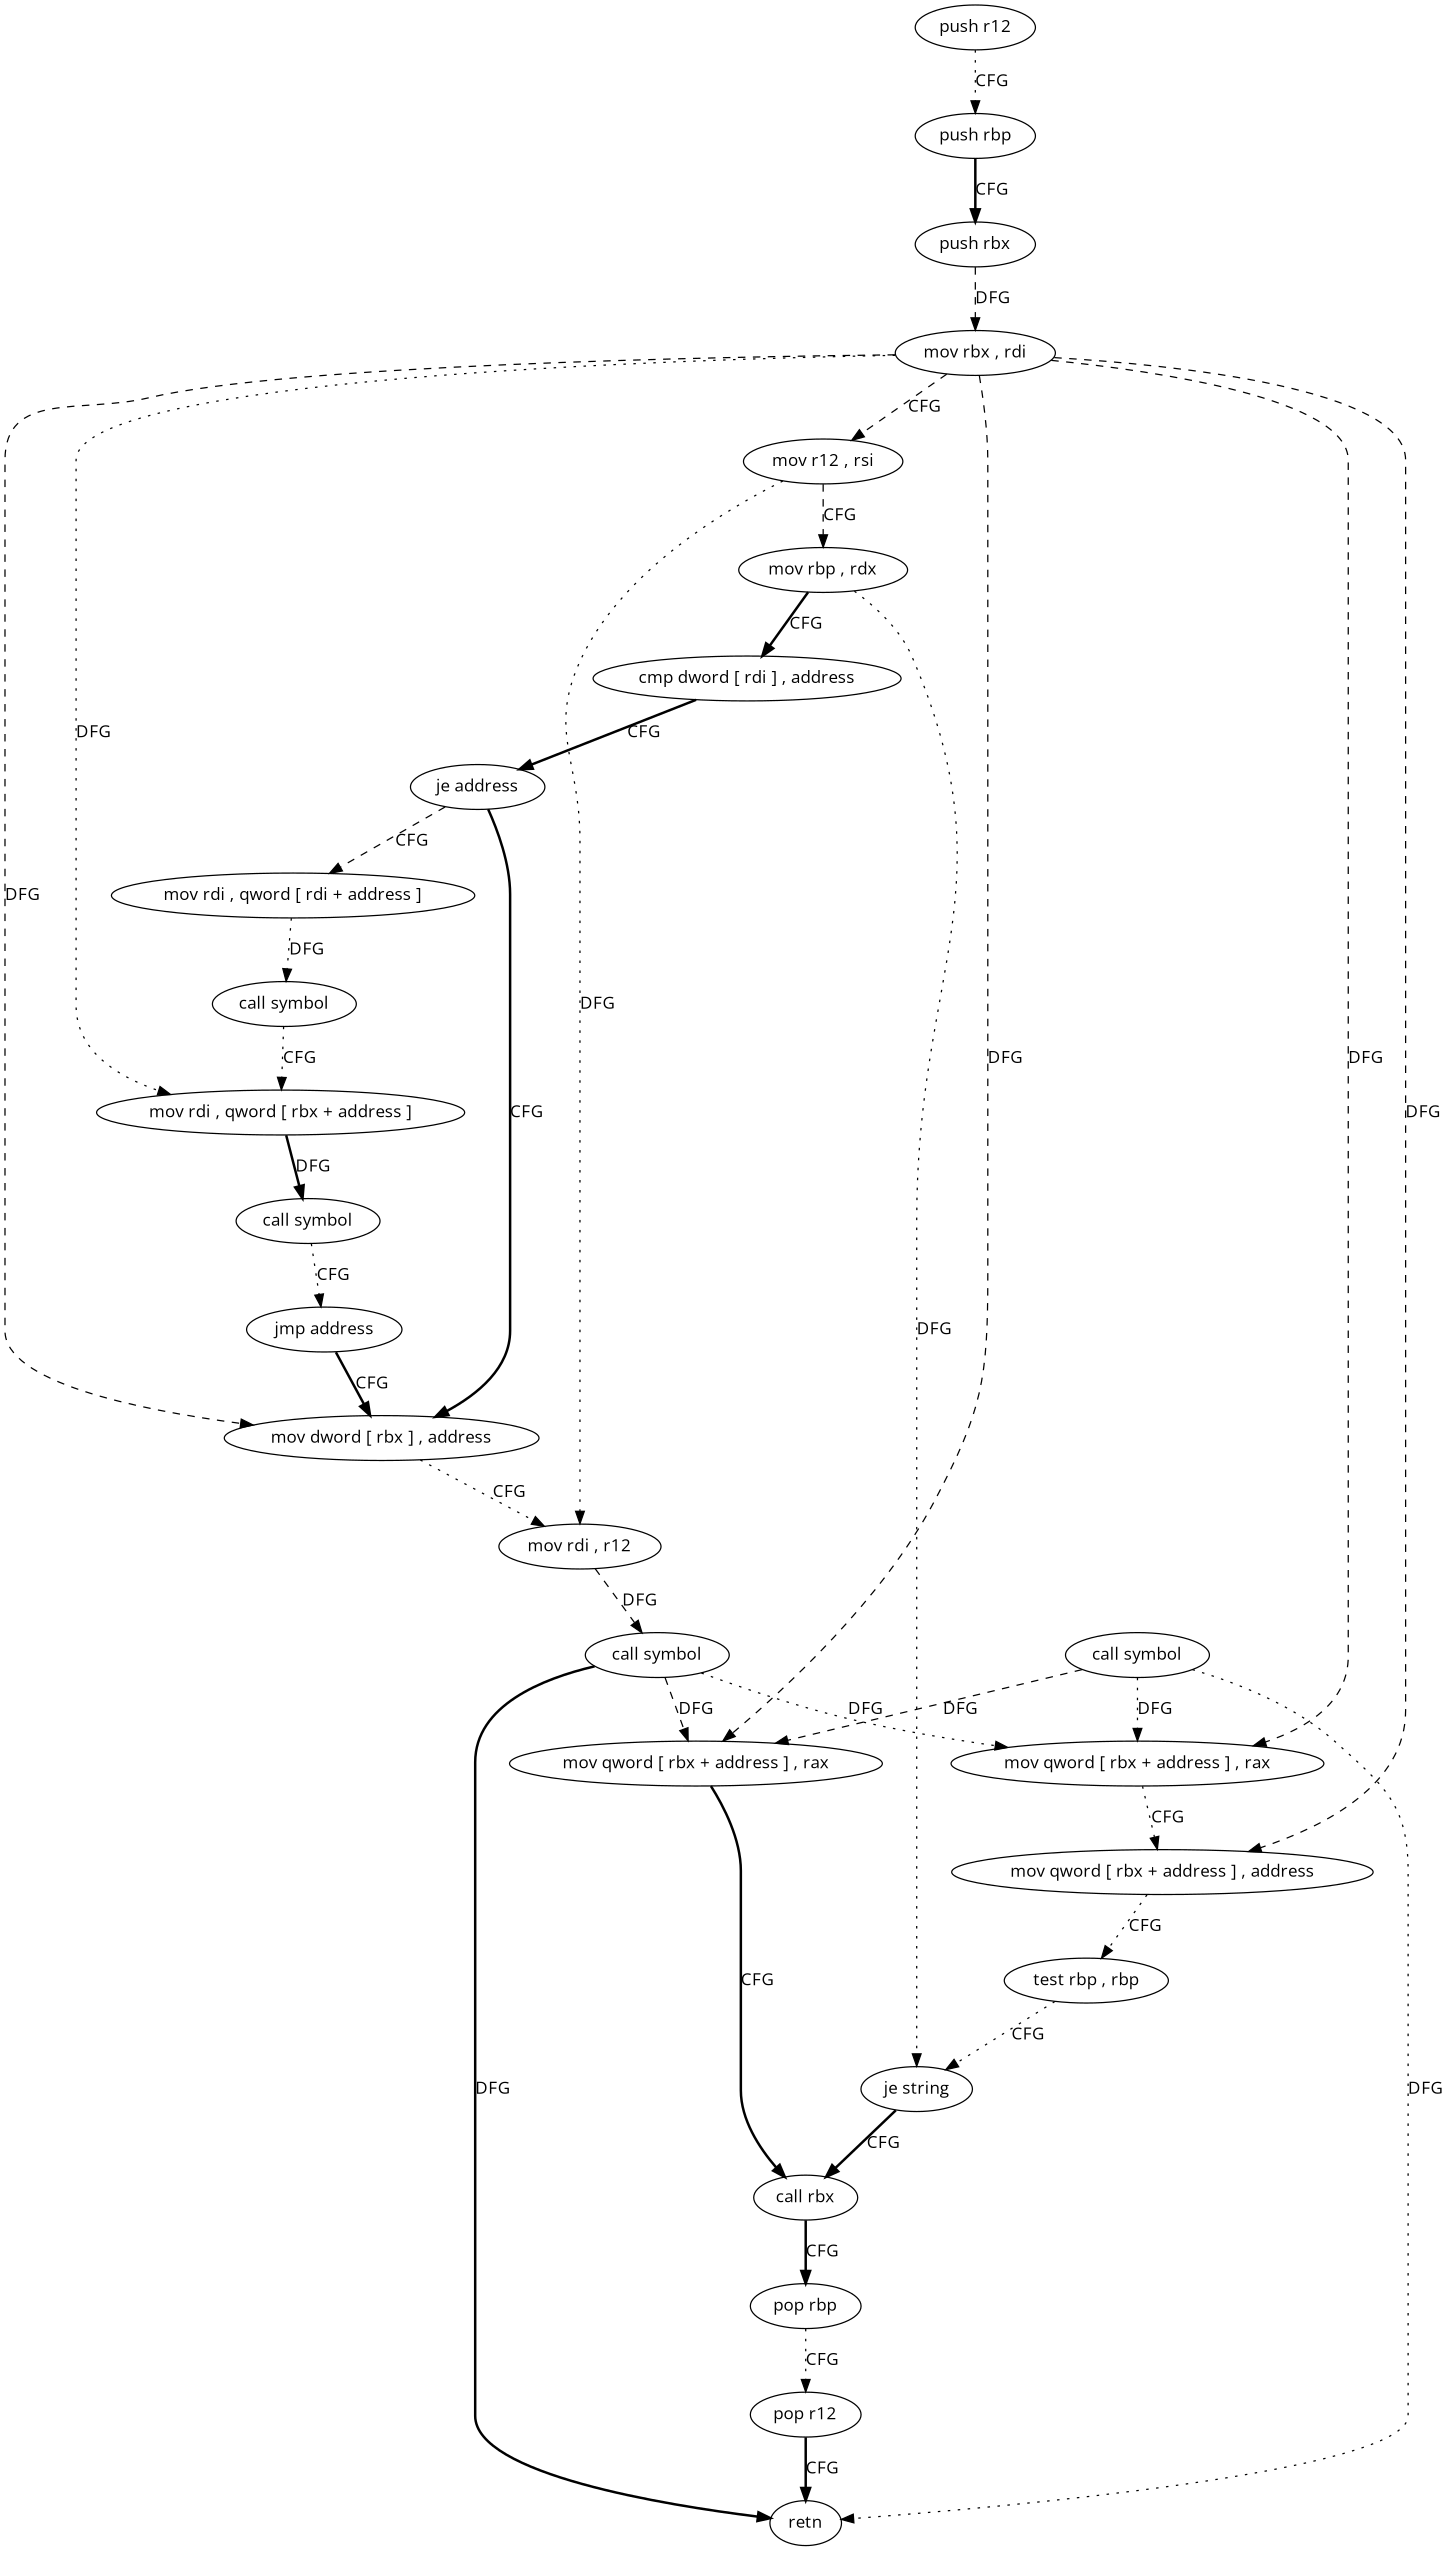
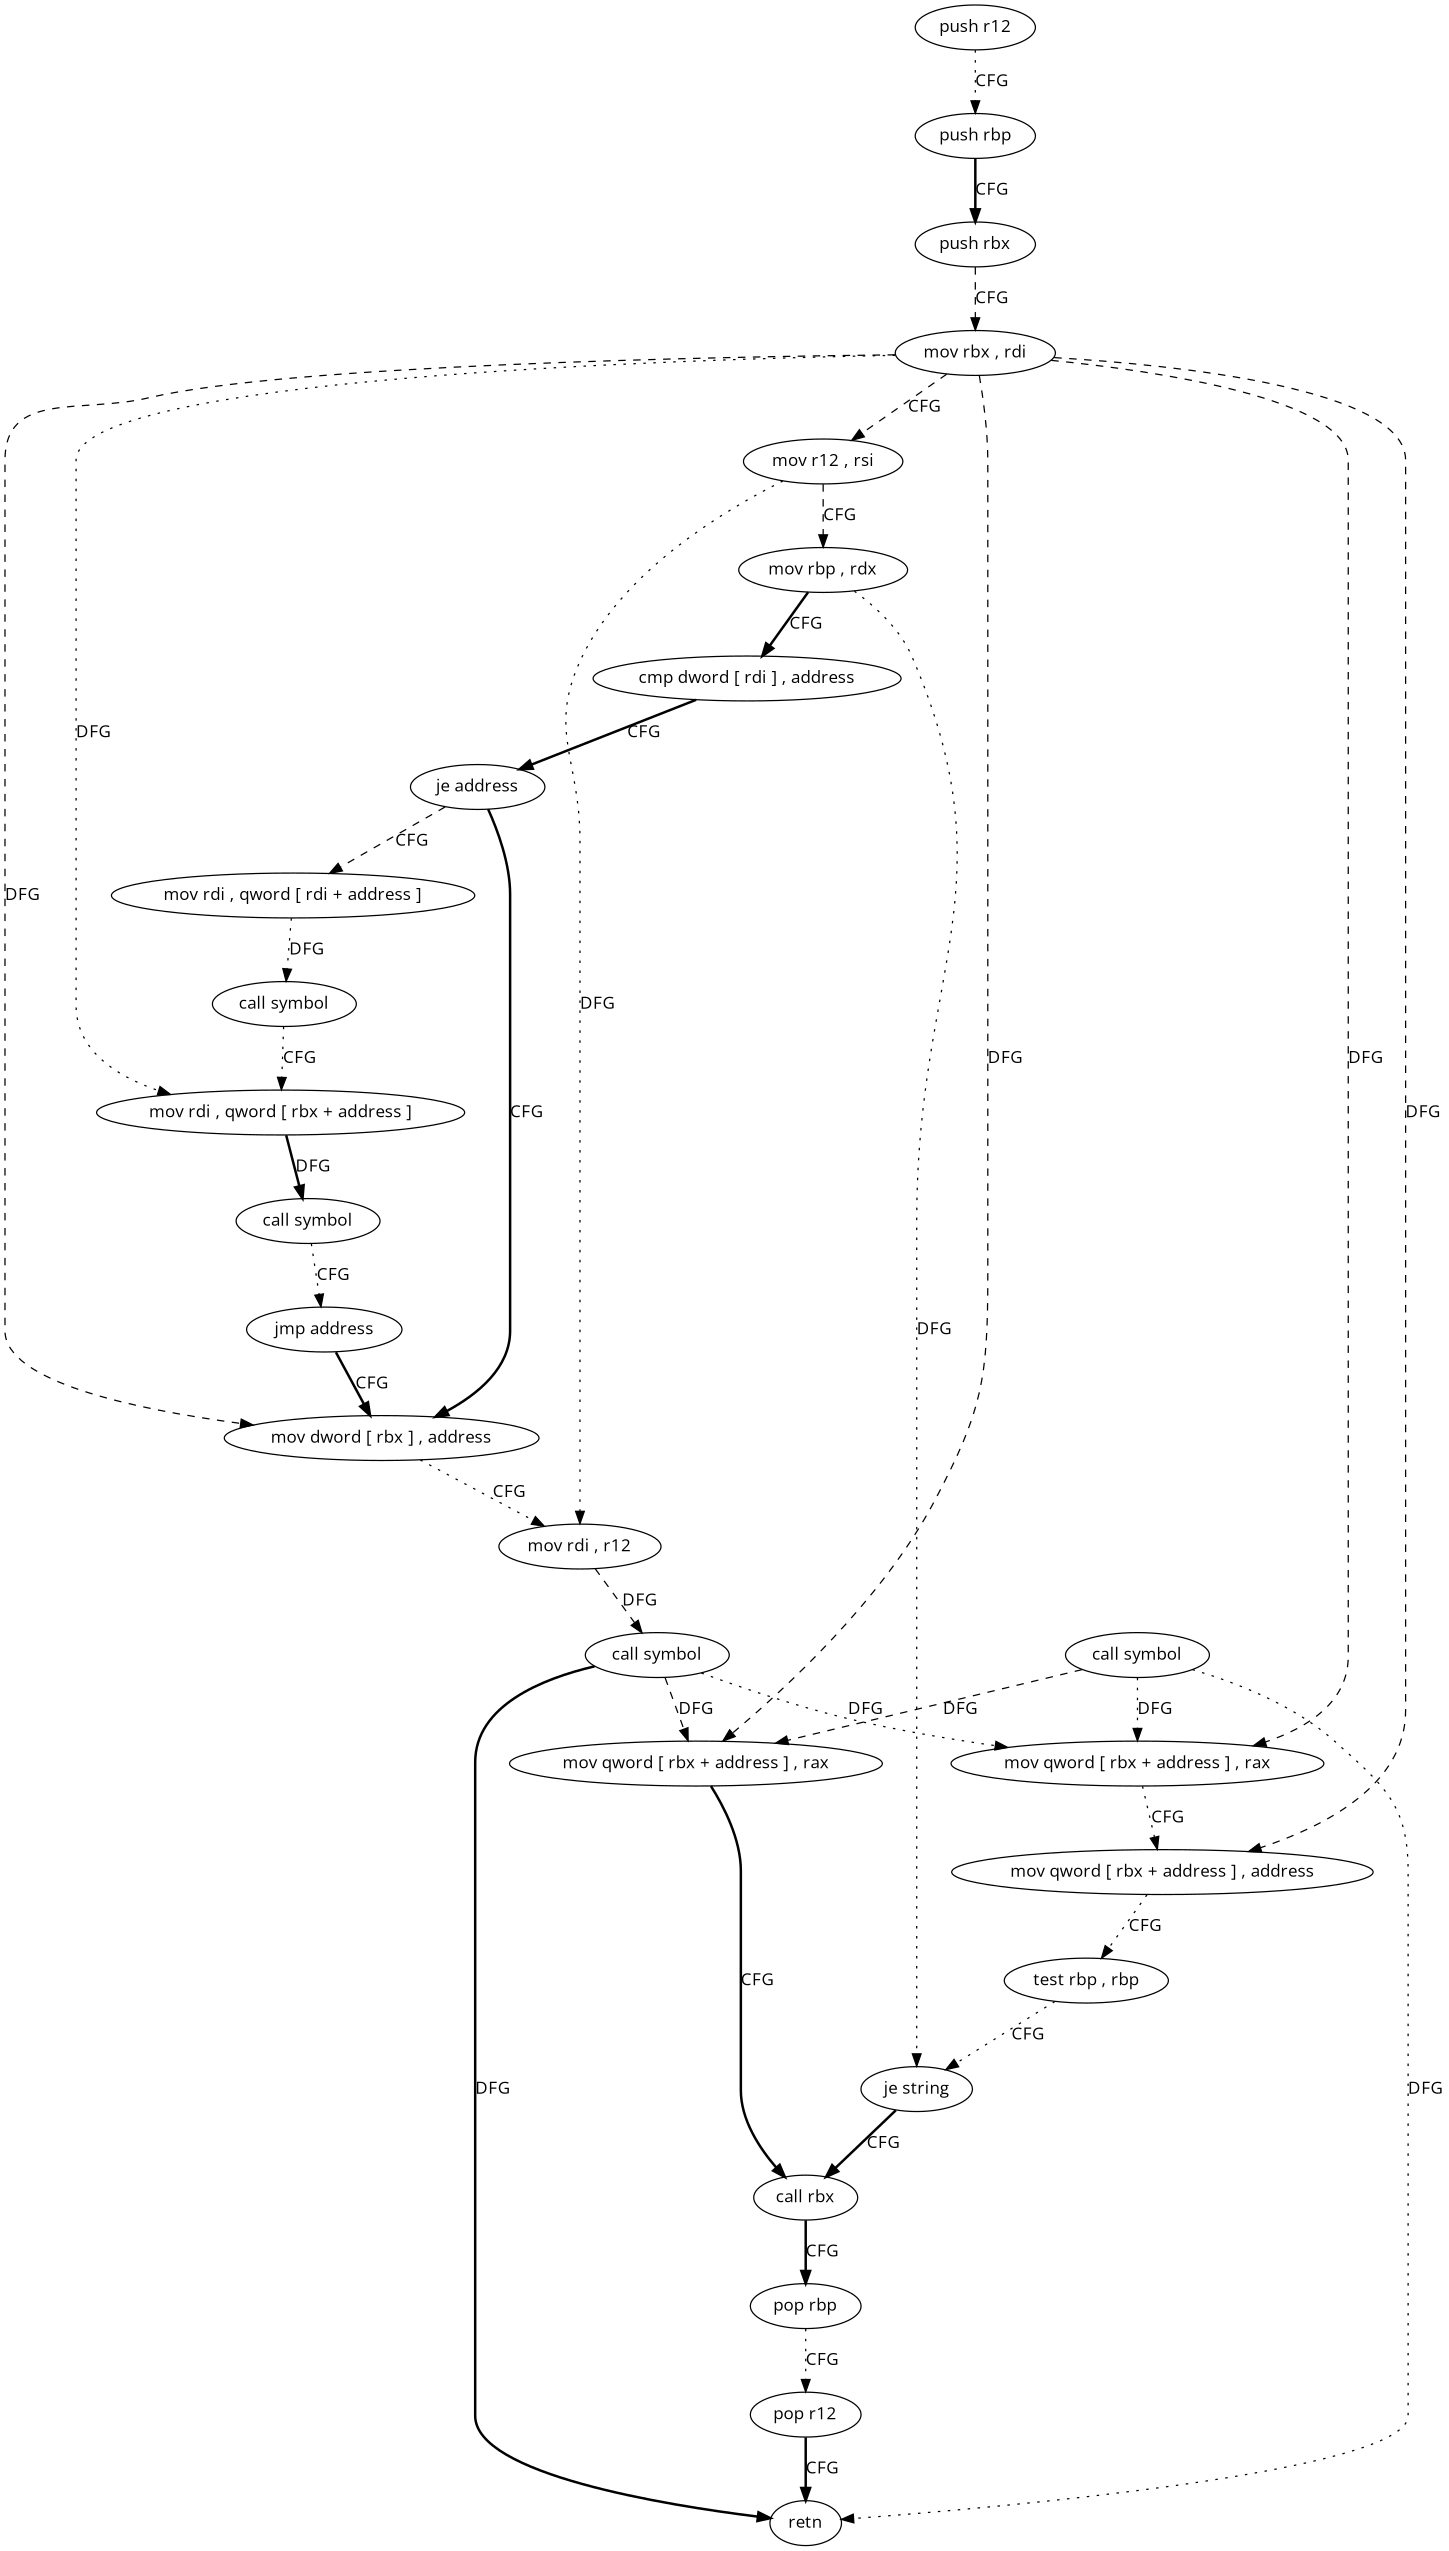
(993, 299) -> (993, 299)
